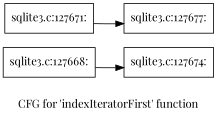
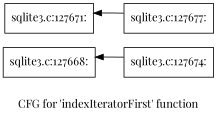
(105, 24) -> (113, 13)
(105, 68) -> (114, 57)
